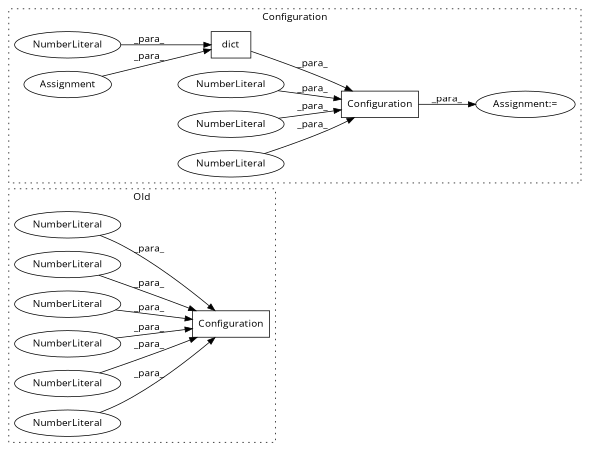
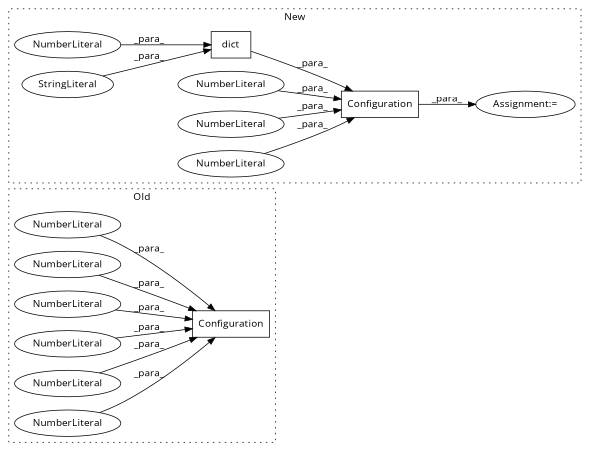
(295, 17) -> (295, 17)
(68, 84) -> (68, 84)
